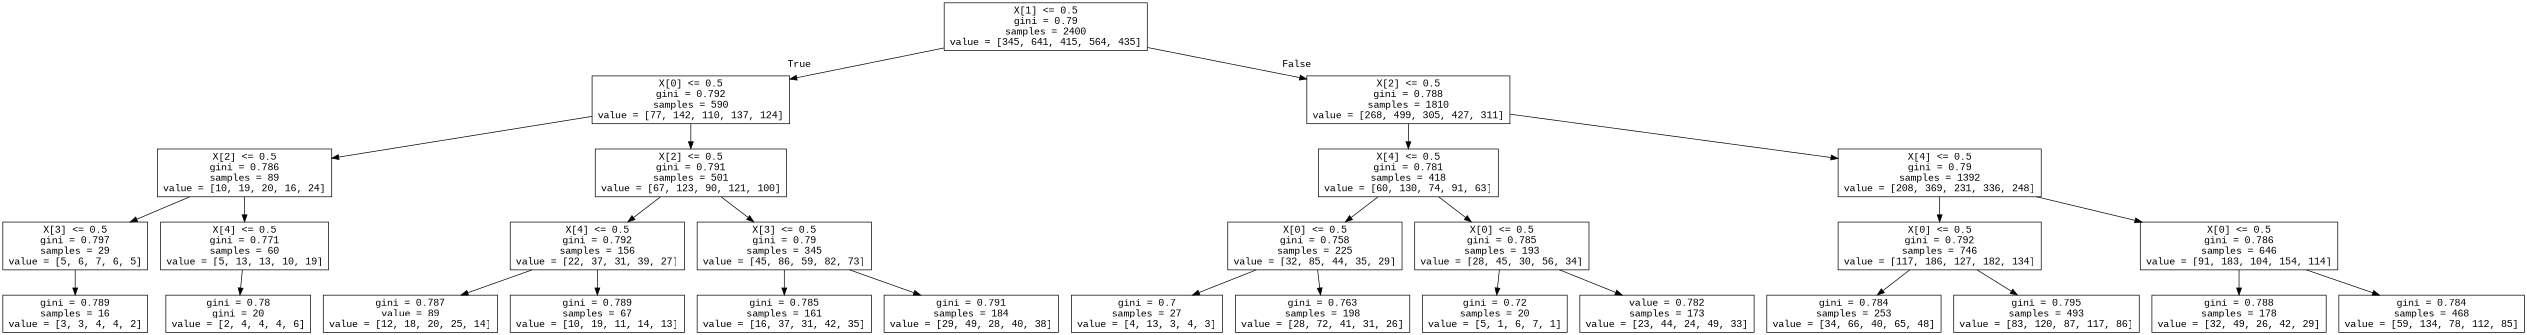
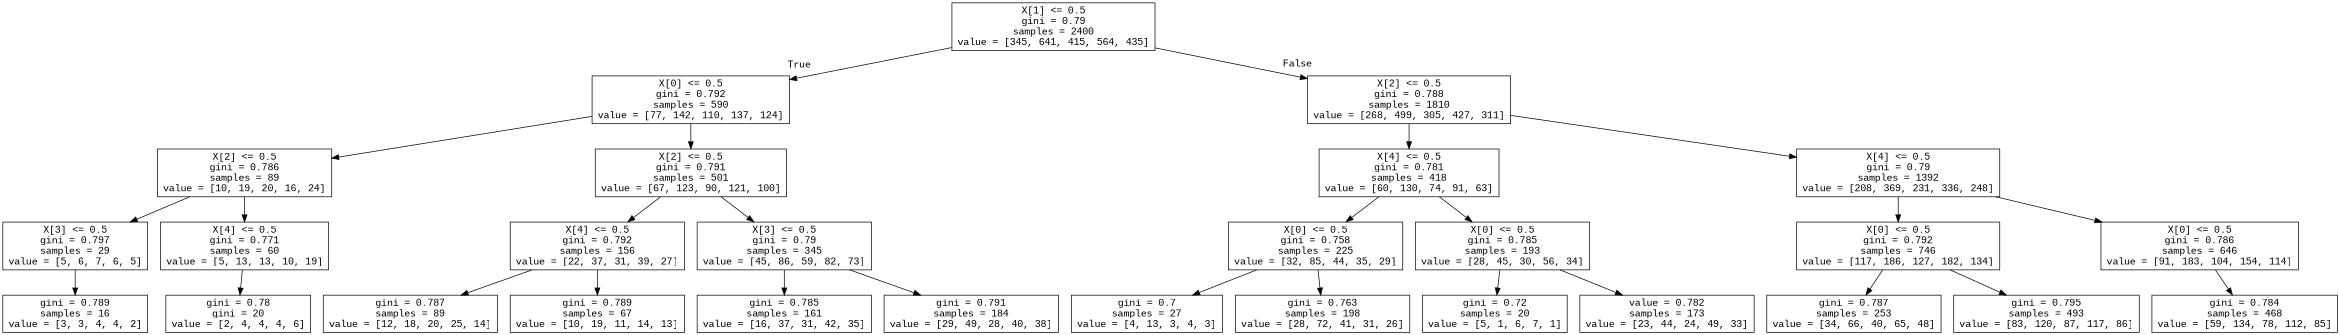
(410, 314) -> (410, 314)
(1854, 314) -> (1854, 314)
(2239, 314) -> none
